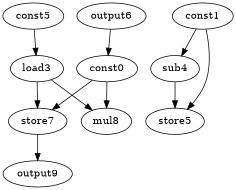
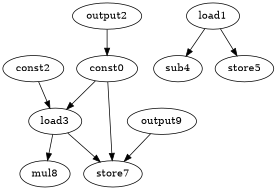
(33, 16) -> (33, 69)
(111, 16) -> (107, 16)
(203, 16) -> (213, 16)
(107, 91) -> (84, 93)
(175, 91) -> none
(38, 144) -> (140, 145)
